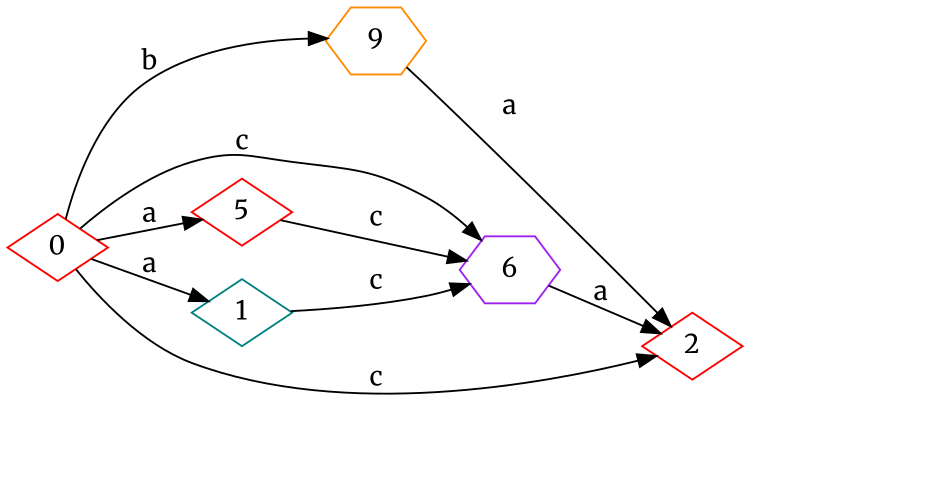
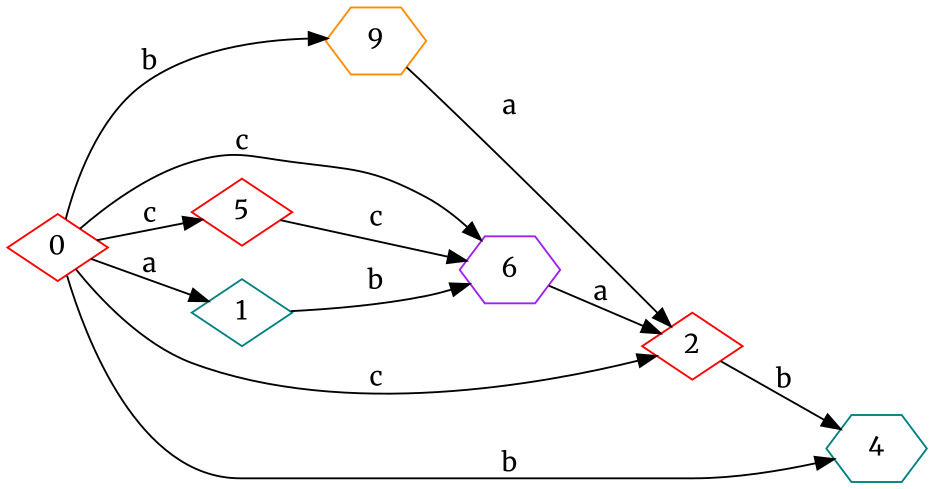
(150, 215) -> (150, 215)
(376, 282) -> (376, 282)
none -> (877, 449)
